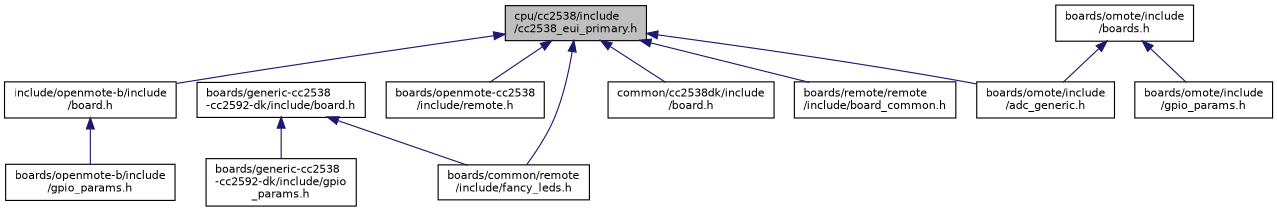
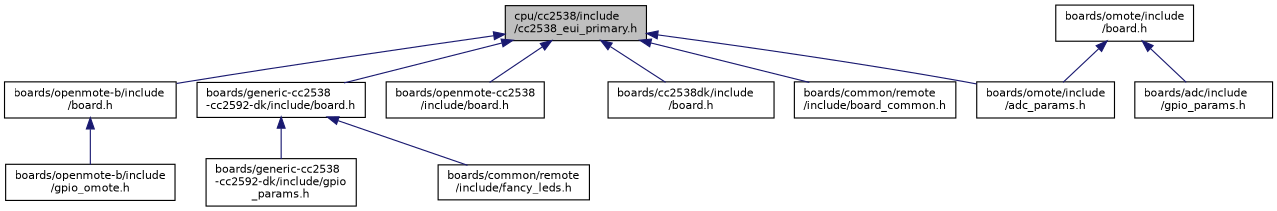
(1125, 23) -> (1125, 23)
(90, 100) -> (90, 100)
(465, 100) -> (465, 100)
(691, 100) -> (691, 100)
(875, 100) -> (875, 100)
(1046, 100) -> (1046, 100)
(1204, 100) -> (1204, 100)
(557, 112) -> (423, 63)
(90, 182) -> (90, 182)
